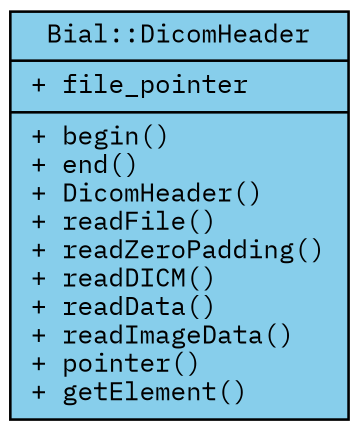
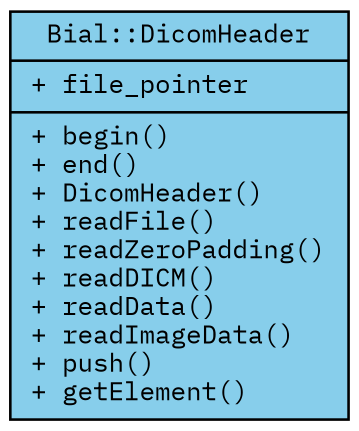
(117, 364) -> (94, 364)
